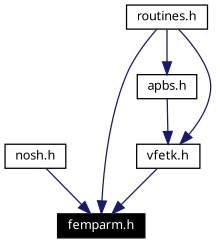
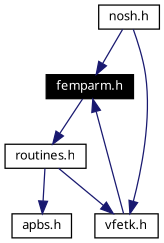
(115, 110) -> (71, 116)
(168, 115) -> (147, 115)
